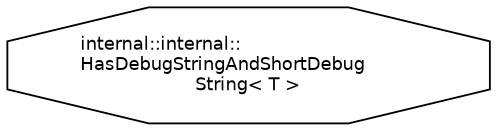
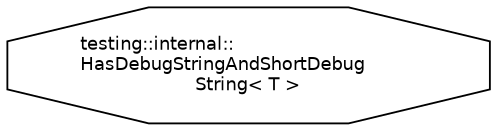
(249, 65) -> (249, 65)
